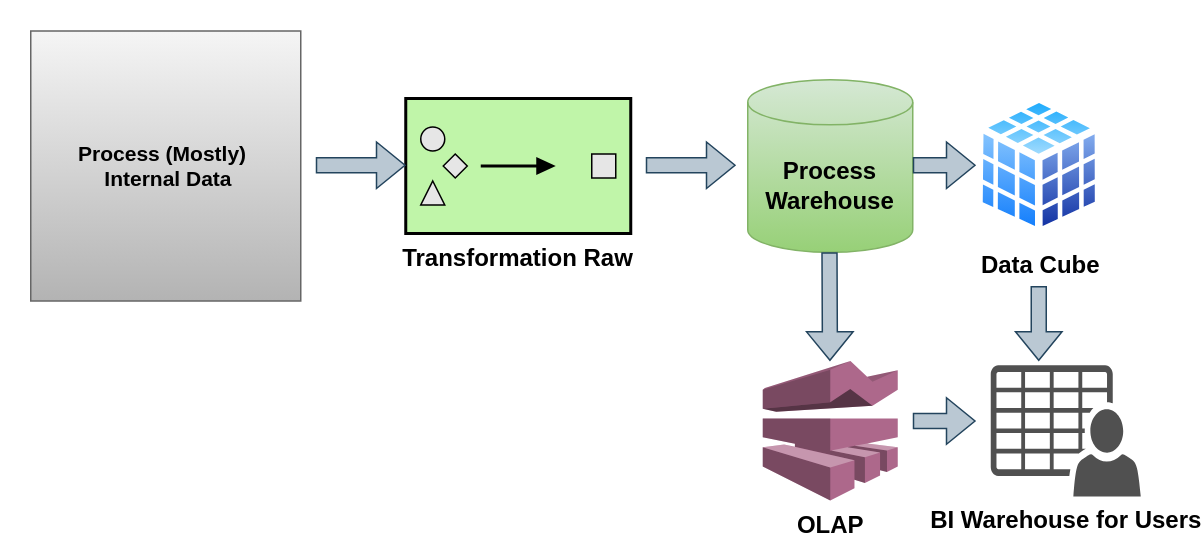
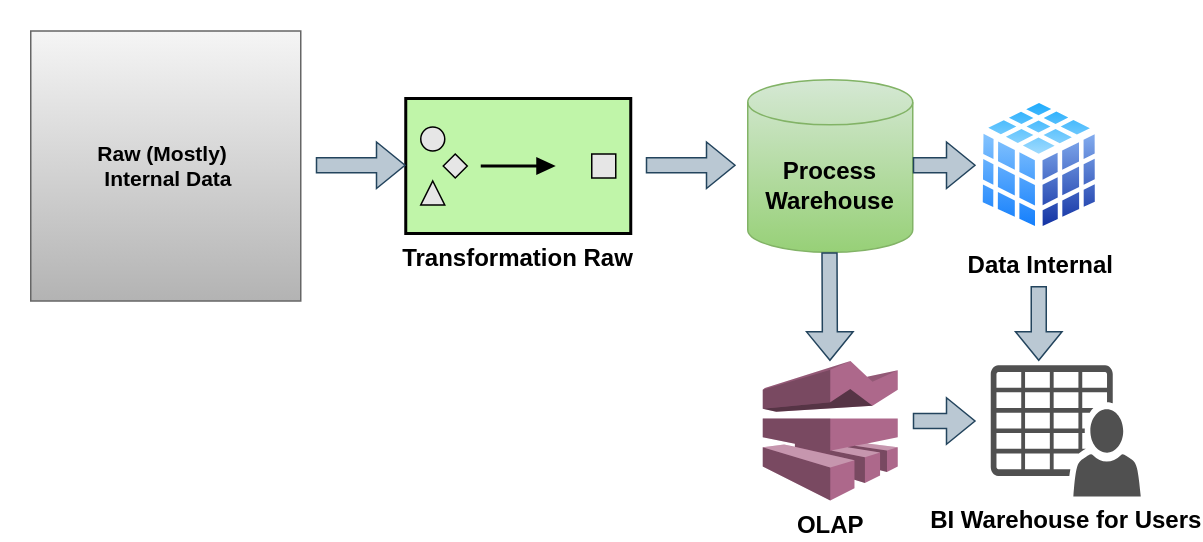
(166, 166) -> (166, 166)
(1041, 266) -> (1041, 266)
